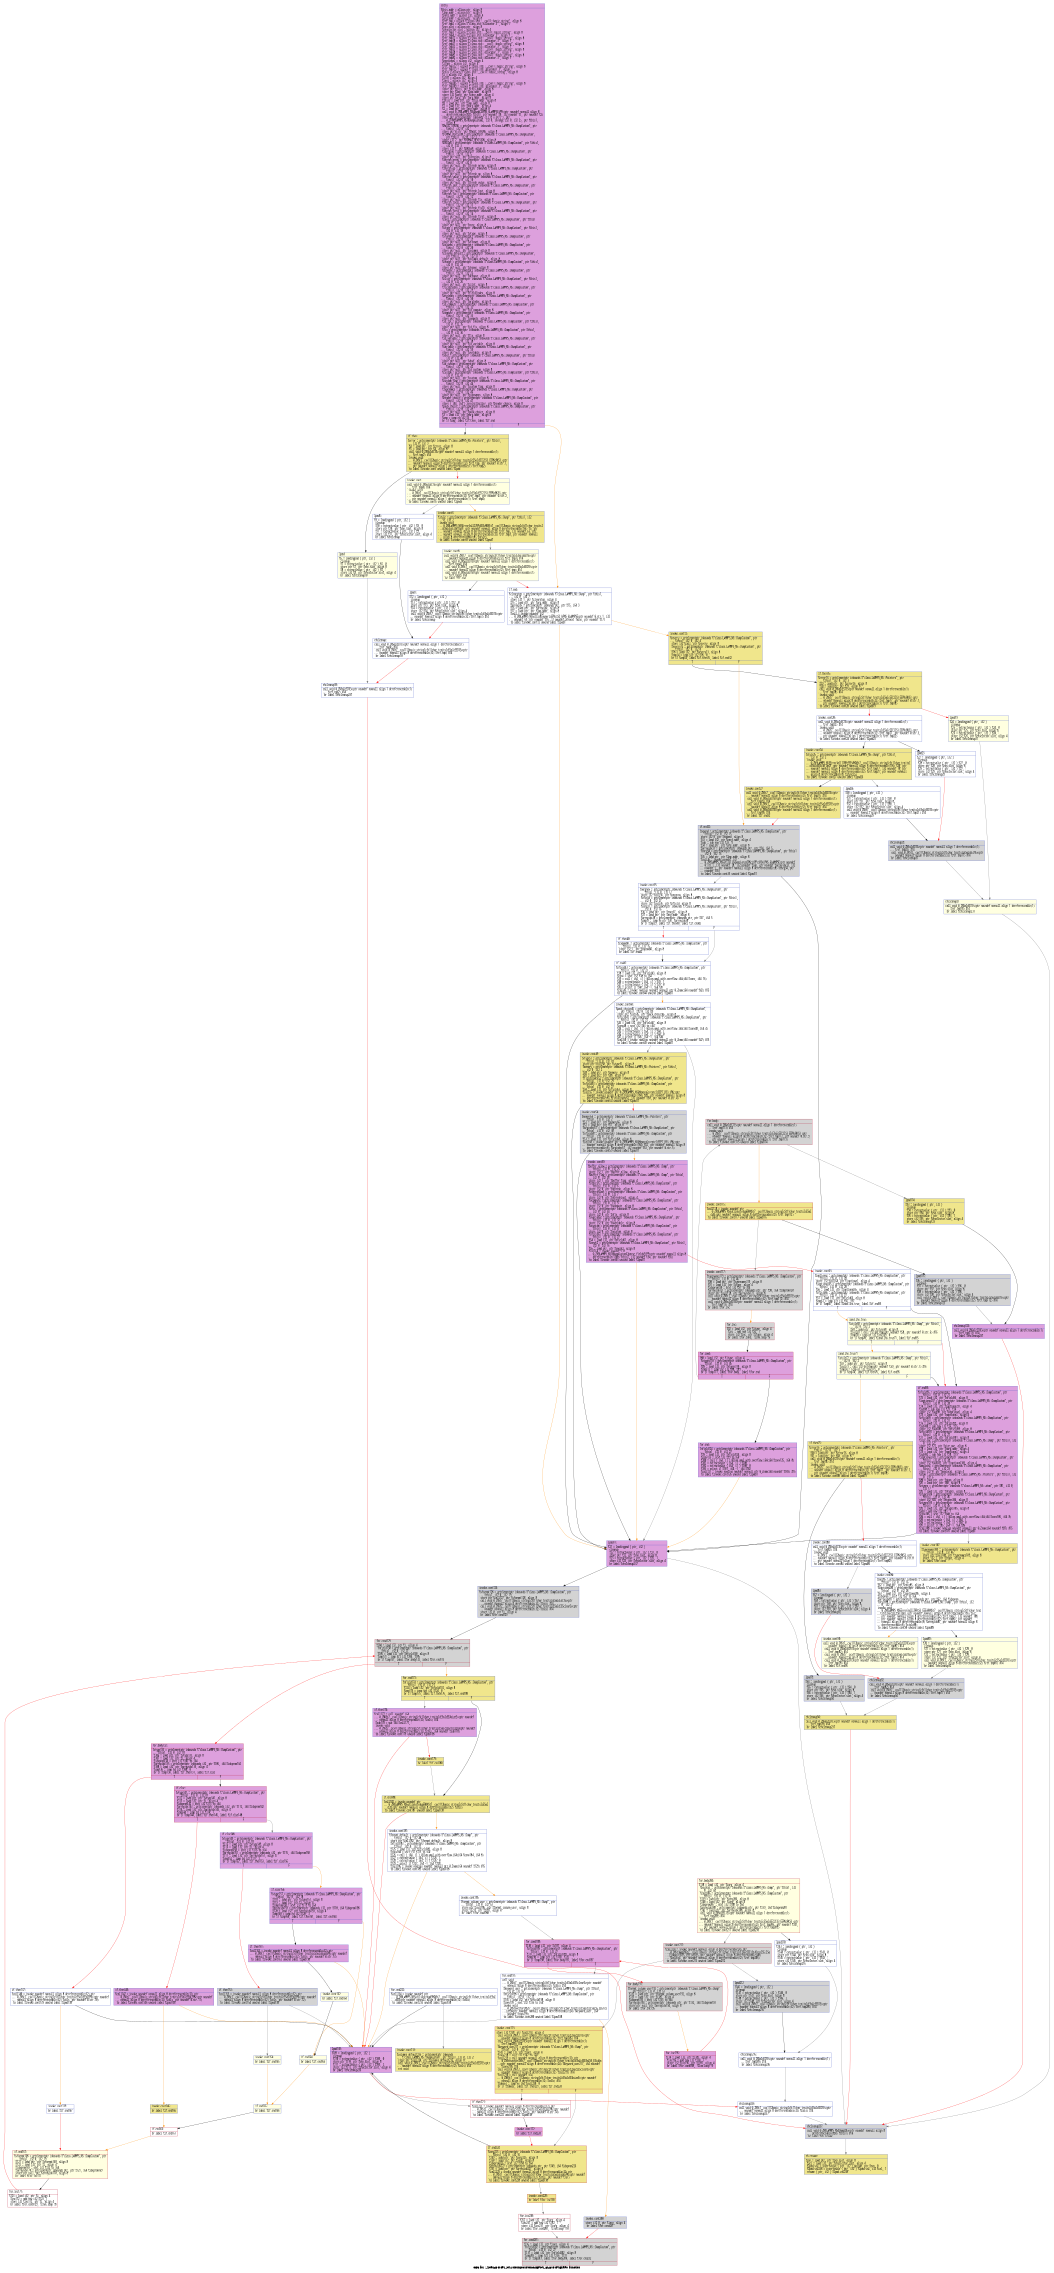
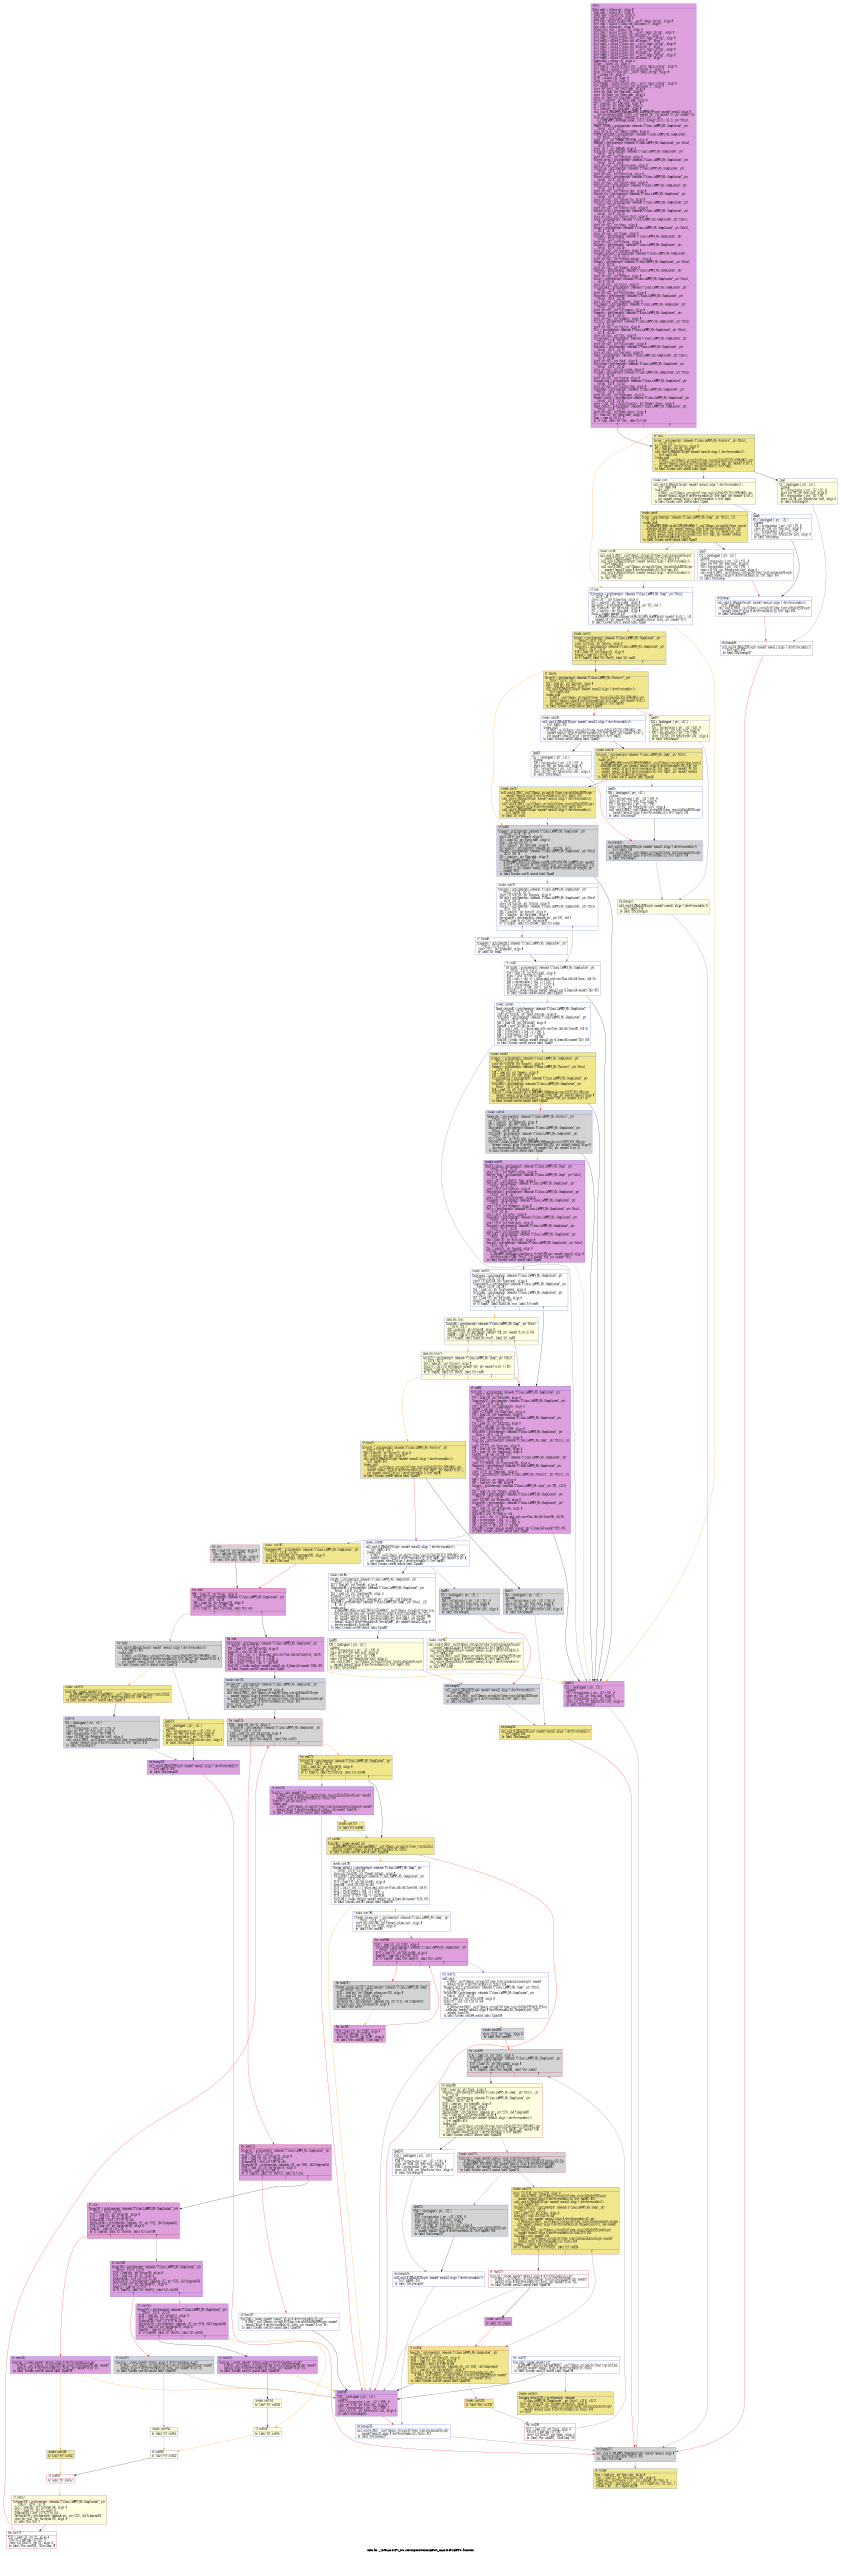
(474, 585) -> (719, 546)
(754, 1290) -> none
none -> (278, 1575)
(587, 1576) -> (275, 1674)
none -> (491, 2079)
(415, 2100) -> (438, 2325)
(60, 2109) -> none
